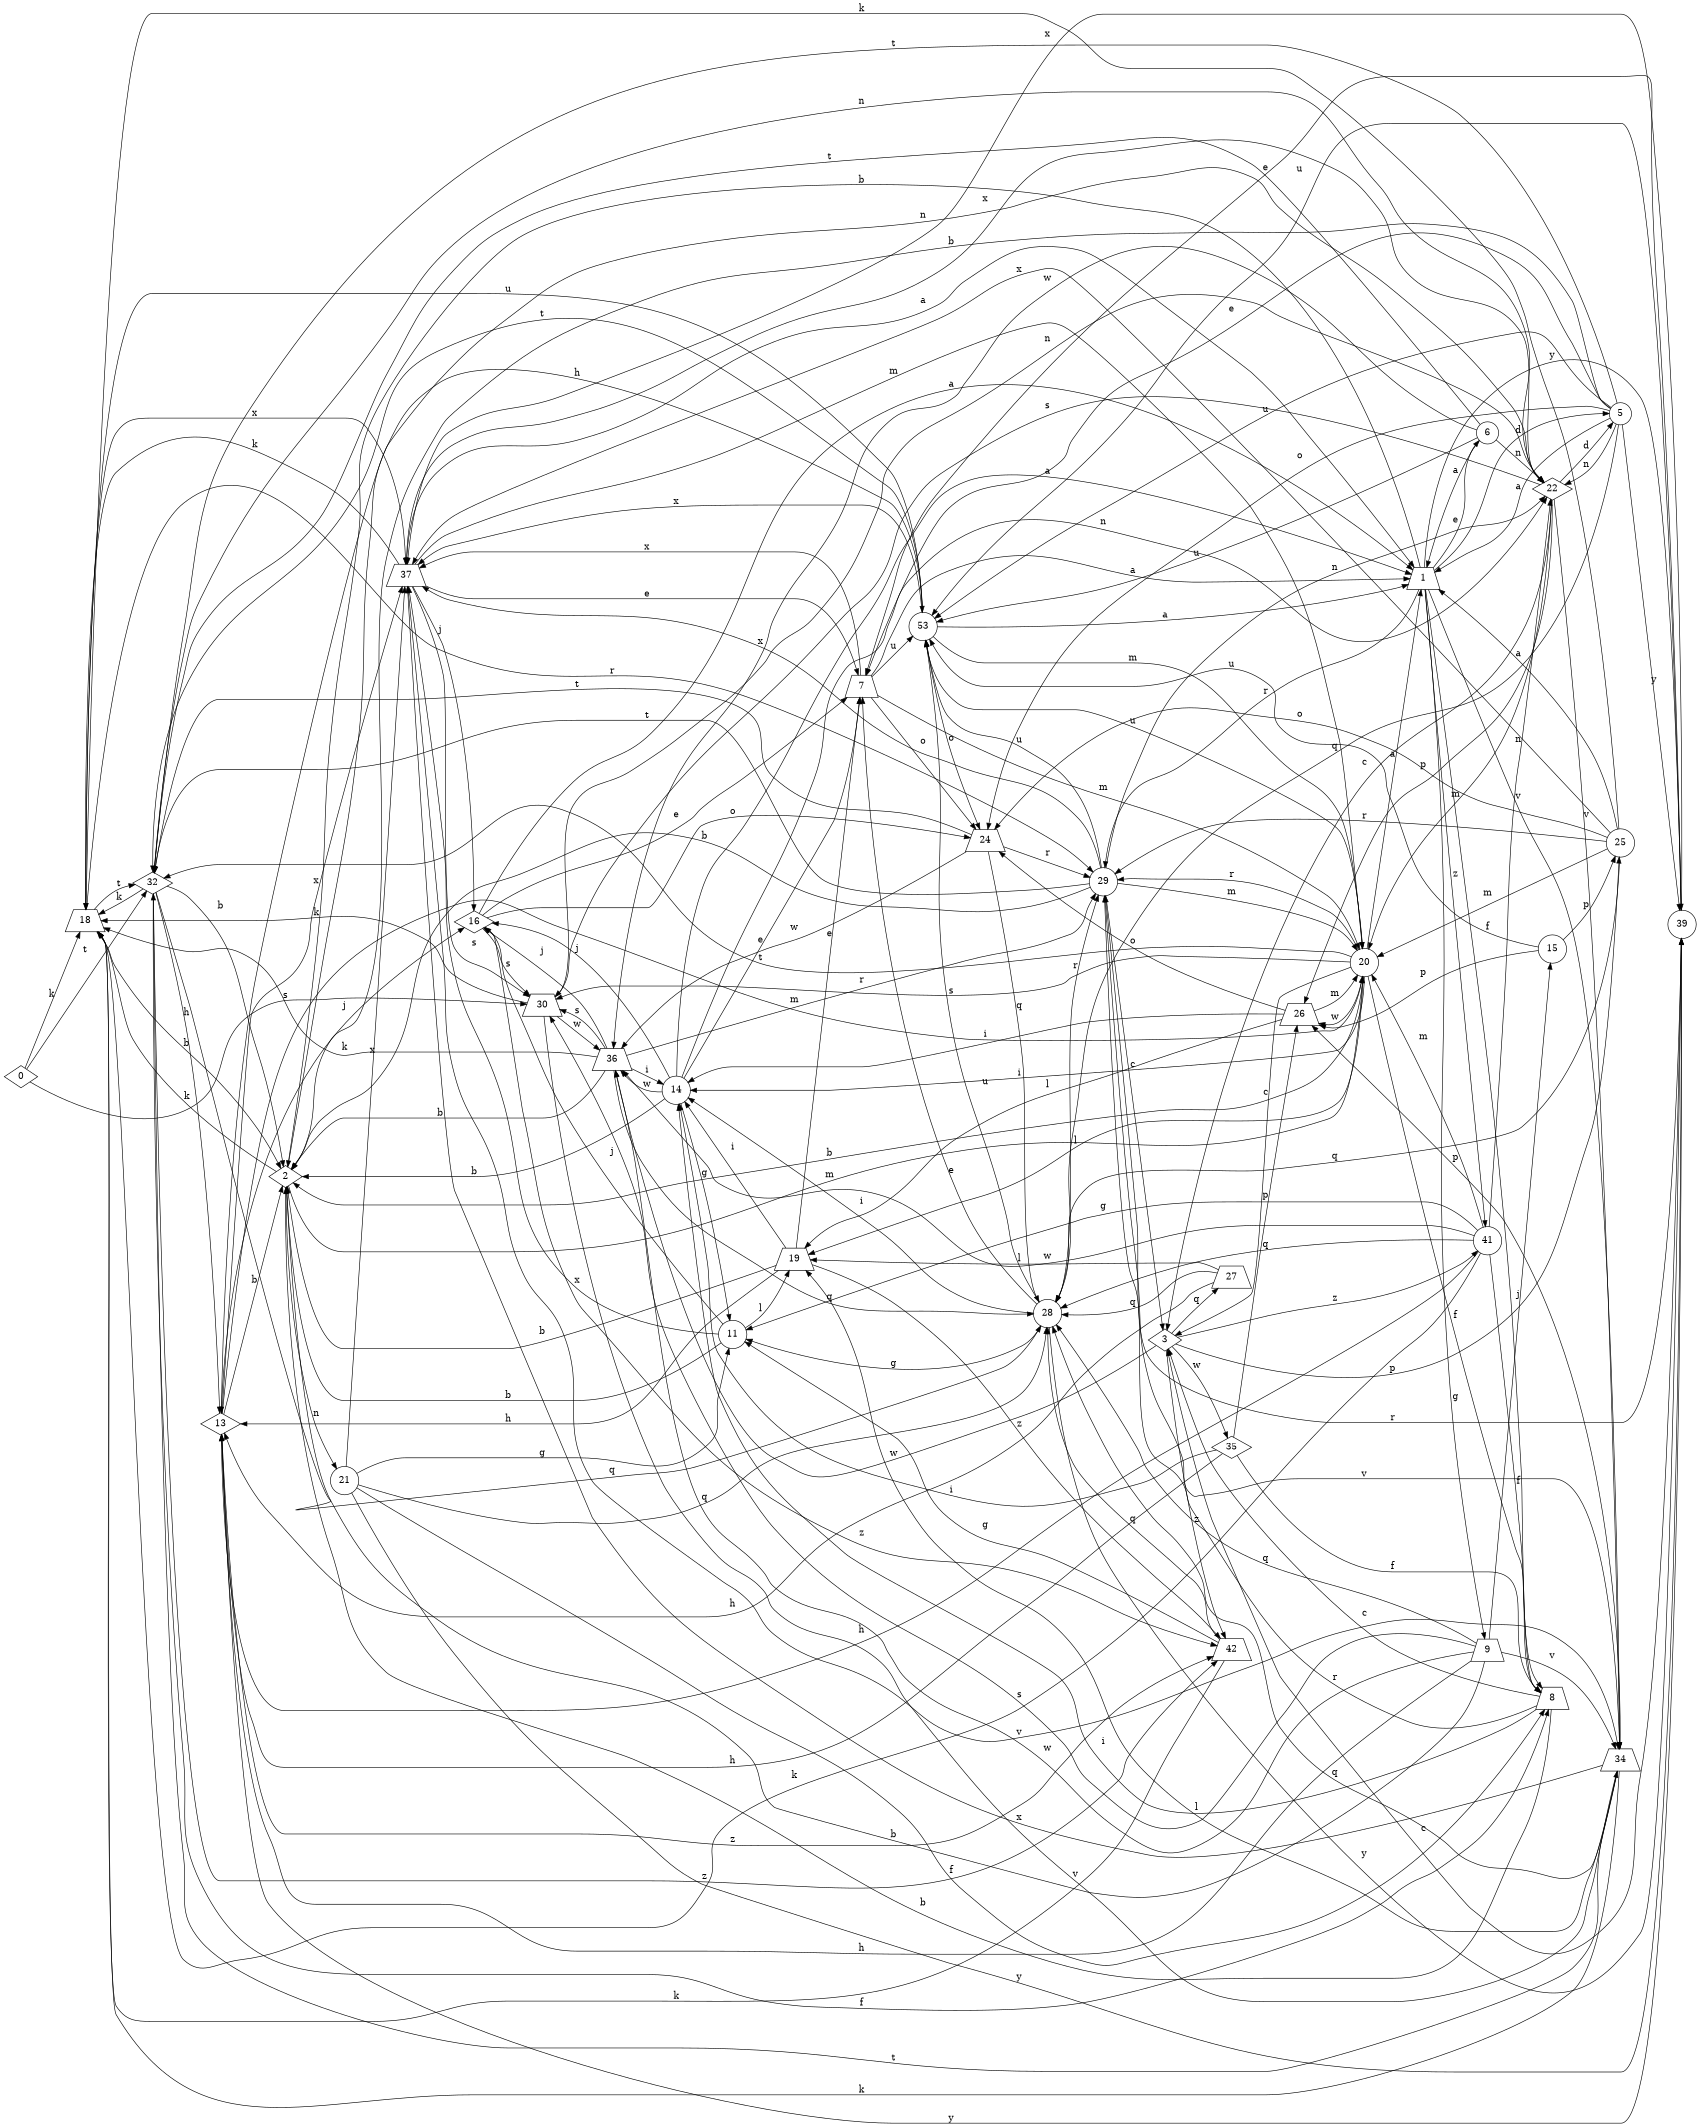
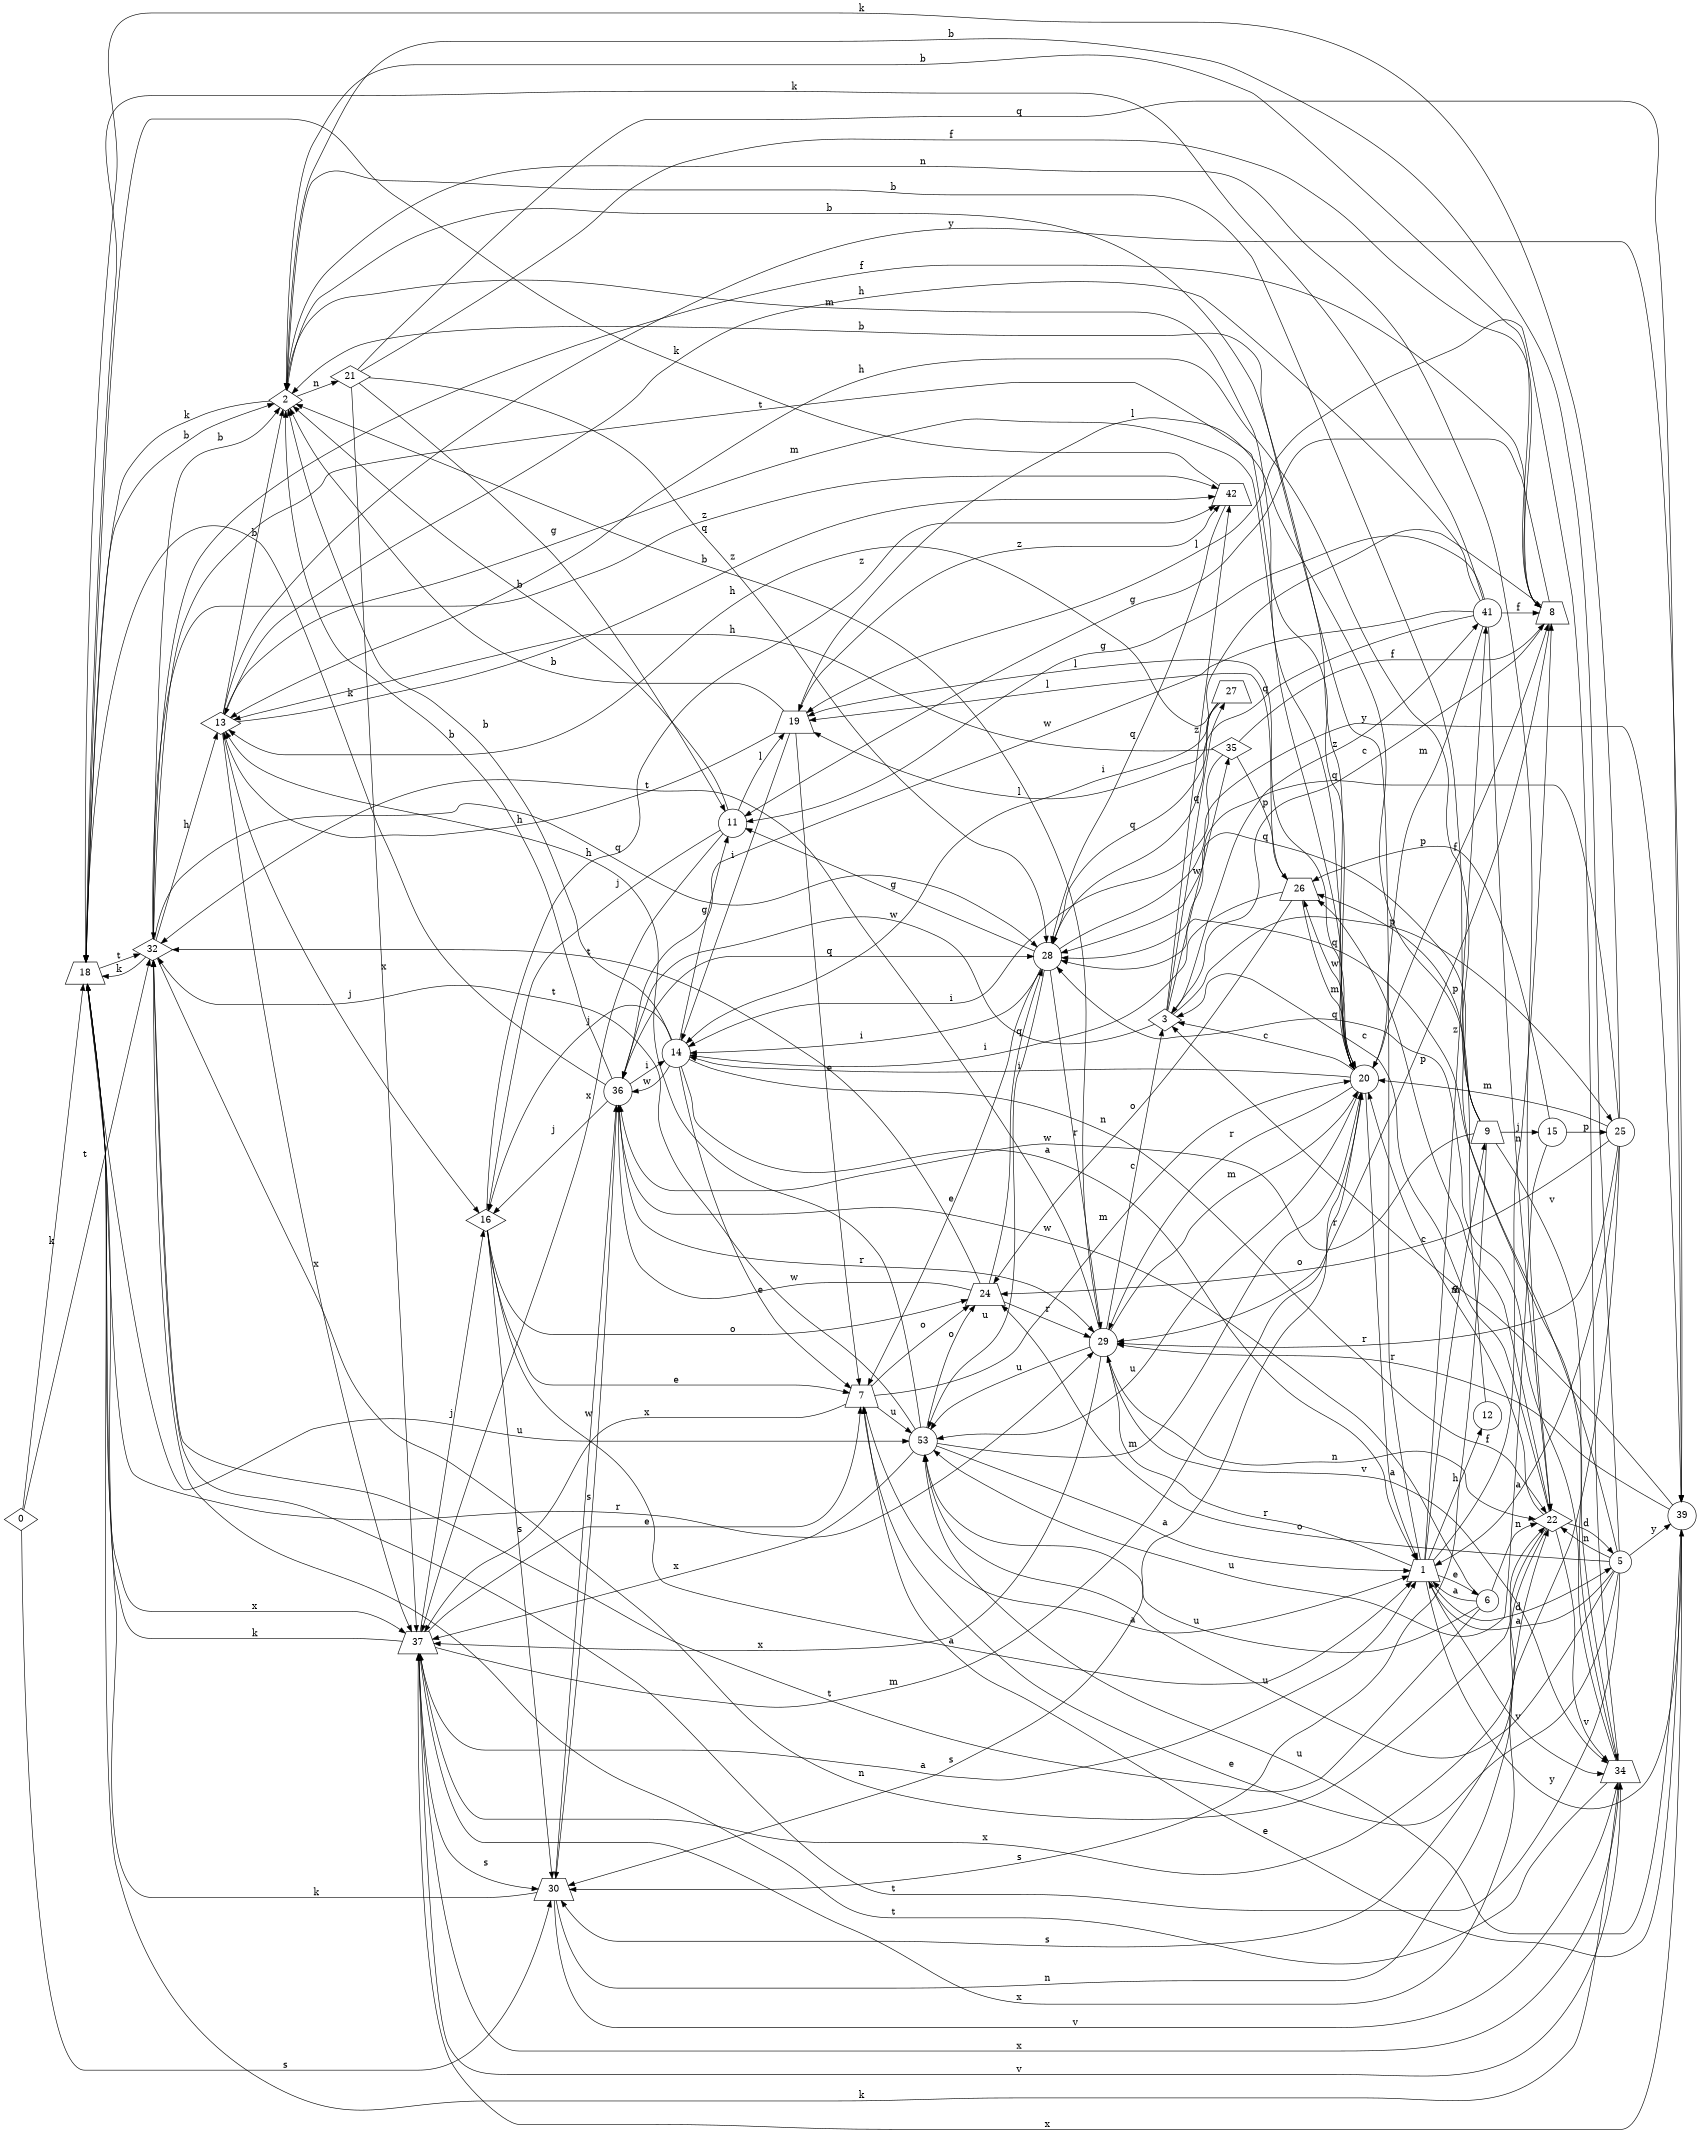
(612, 1059) -> (618, 1092)
none -> (1488, 1416)
(345, 1481) -> (350, 377)
(960, 1526) -> (1213, 572)
(1019, 1977) -> (1019, 112)
